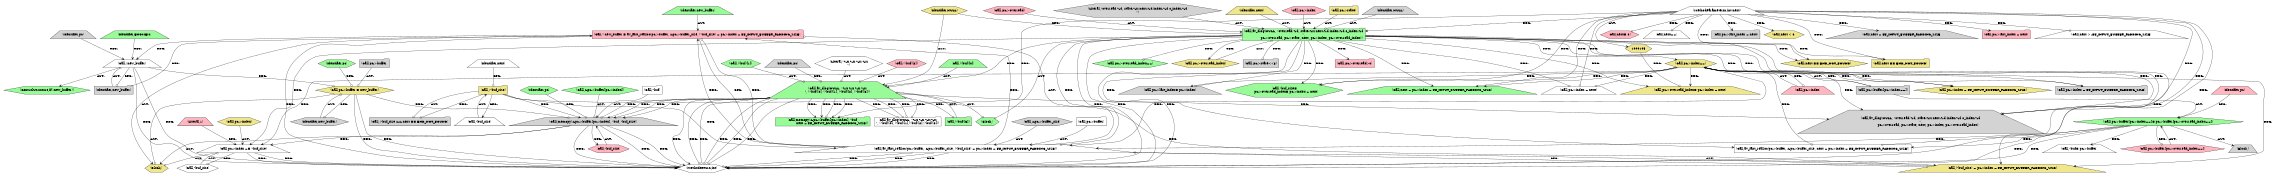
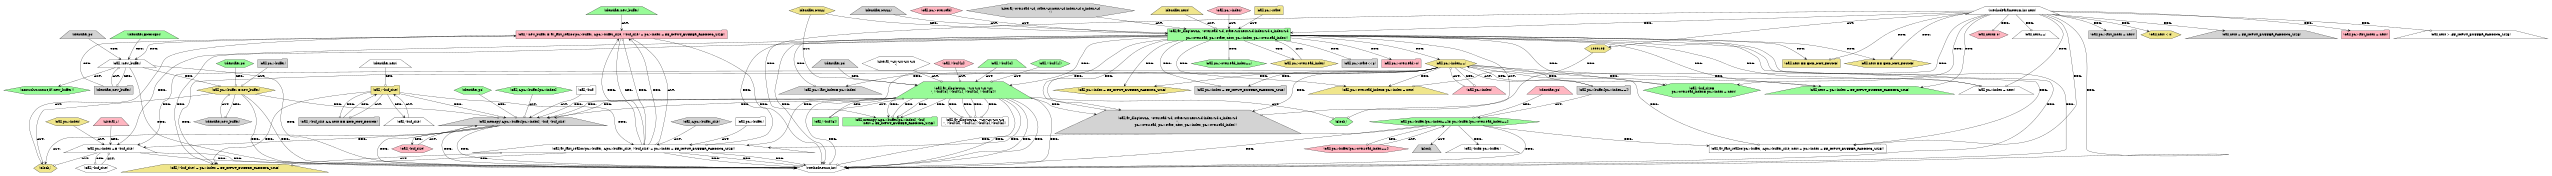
none -> (358, 105)
